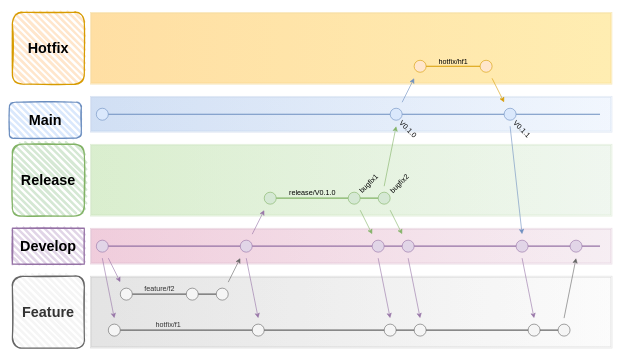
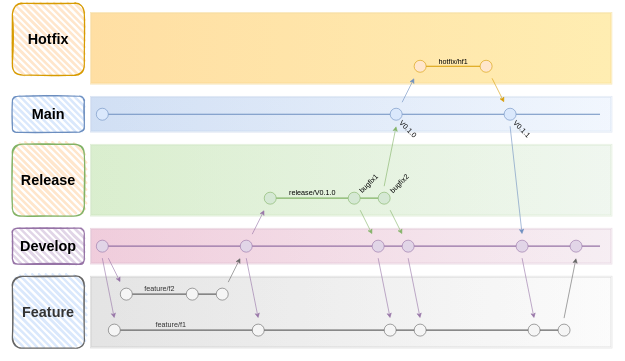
(48, 48) -> (48, 39)
(45, 120) -> (48, 114)
(48, 180) -> (48, 180)
(48, 246) -> (48, 246)
(48, 312) -> (48, 312)
(171, 326) -> (174, 326)
